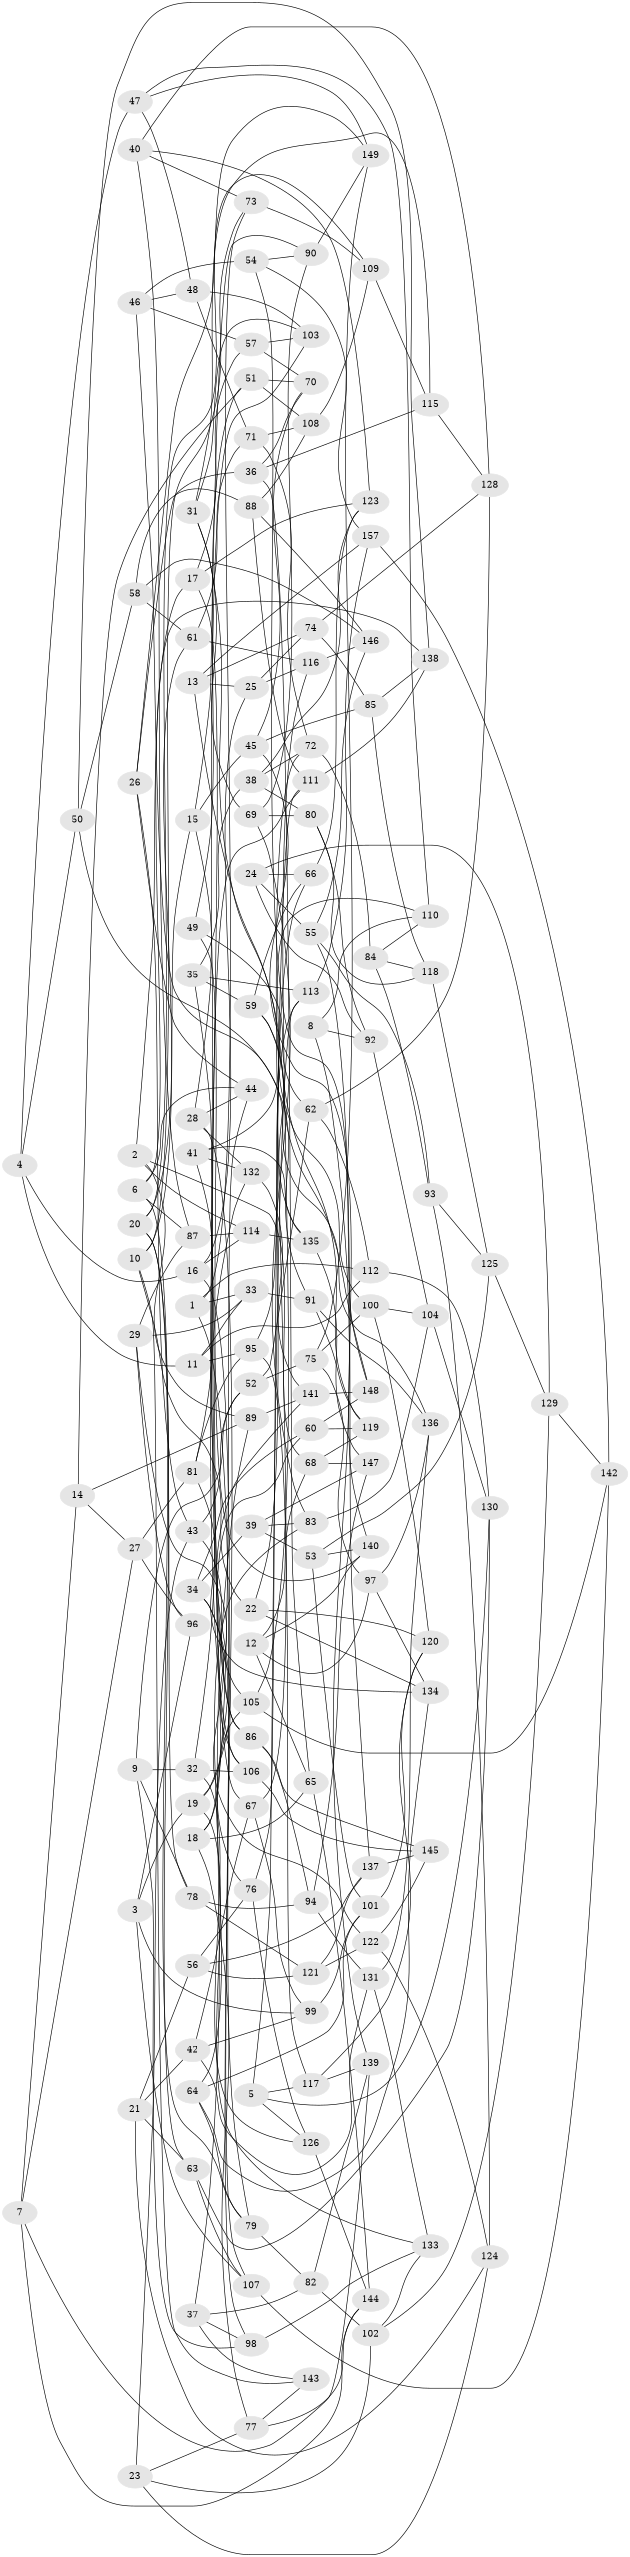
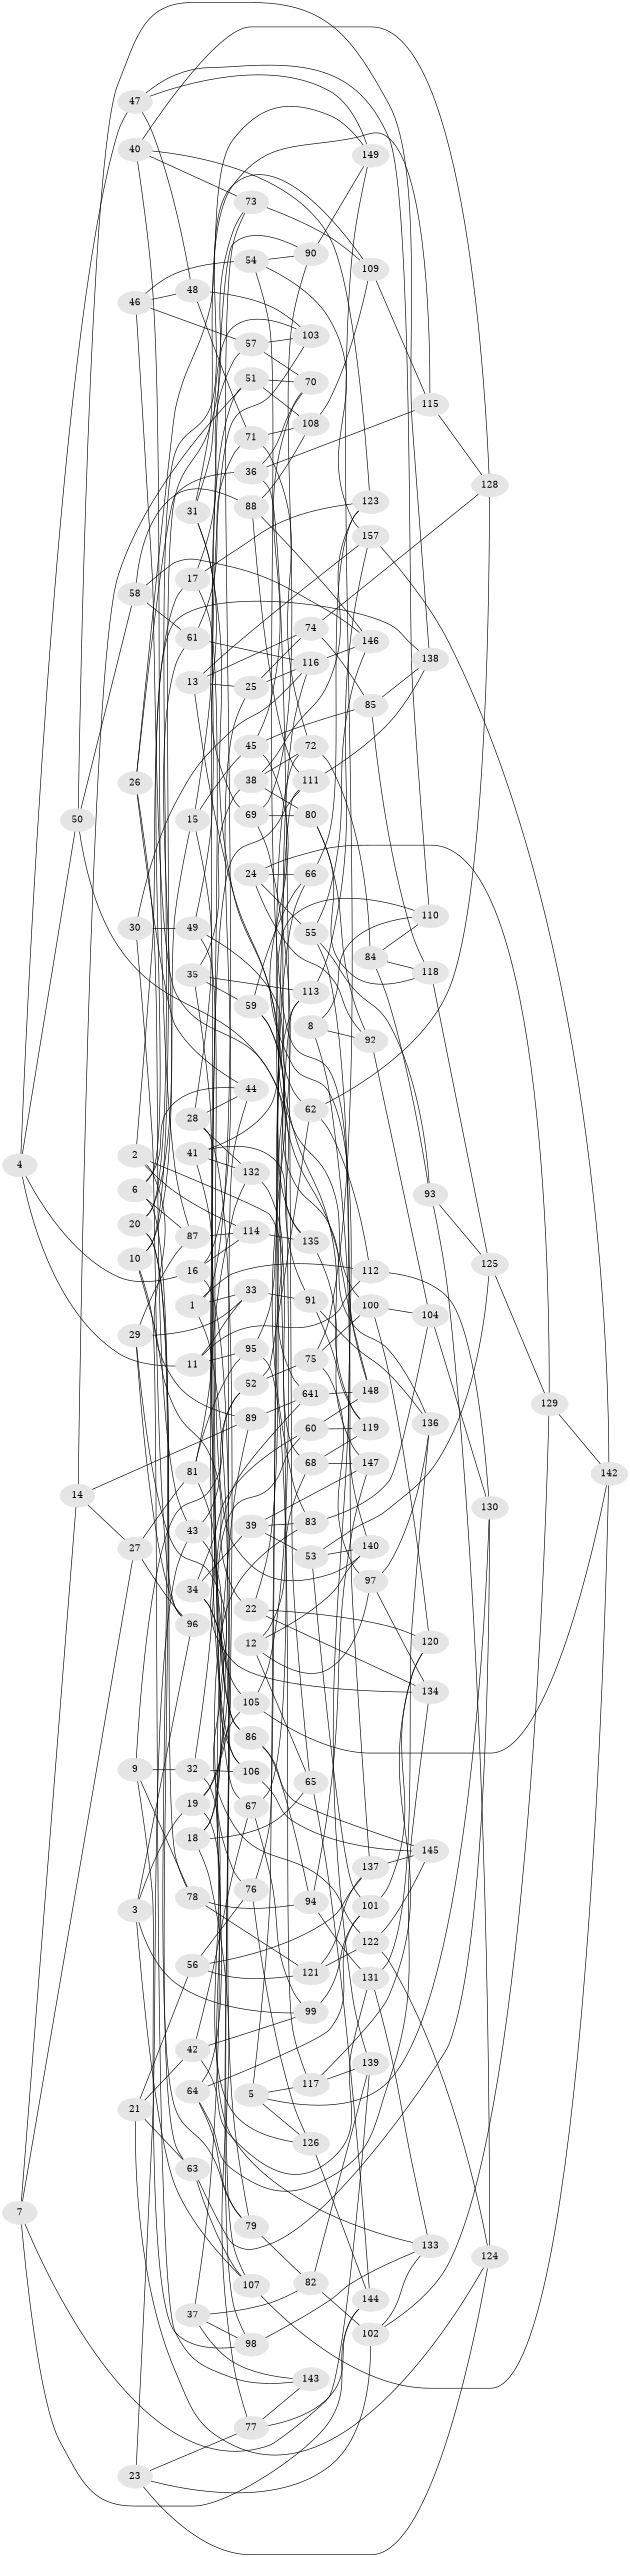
none -> (135, 928)
(311, 1395) -> (311, 1395)
